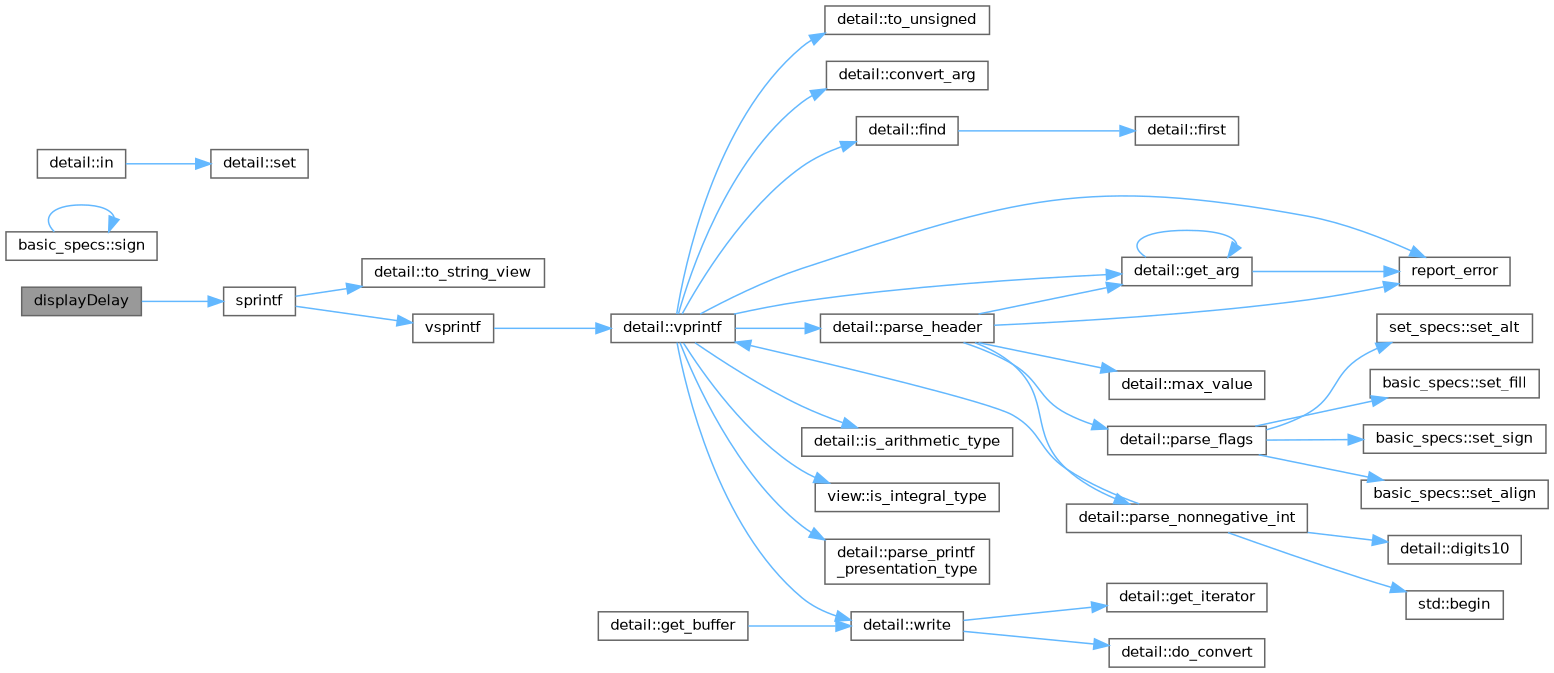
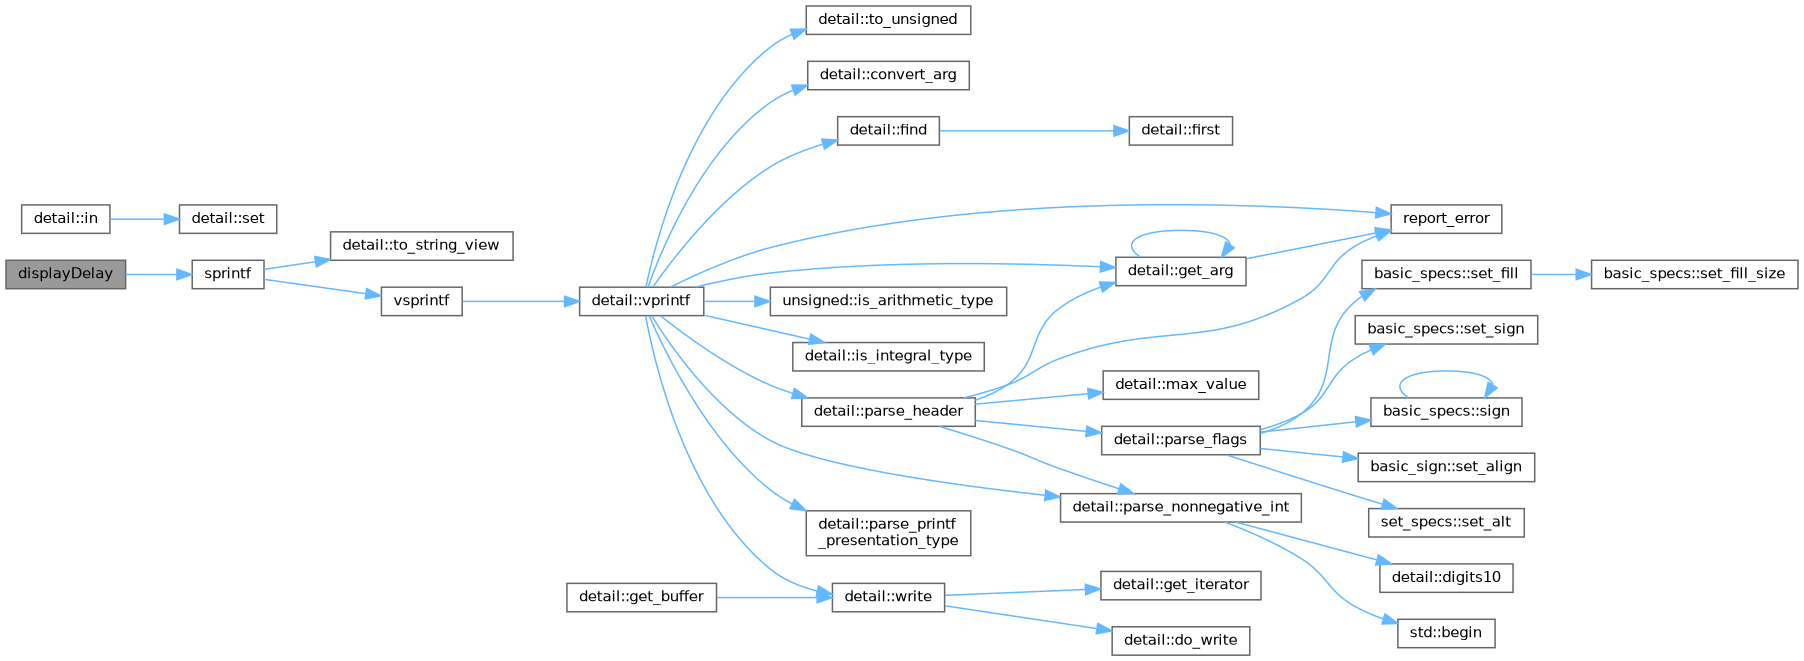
none -> (1695, 274)
(959, 397) -> (821, 459)
none -> (1308, 427)
(907, 442) -> (889, 301)
(1455, 494) -> (1446, 467)
(907, 497) -> (889, 357)
(1187, 653) -> (1181, 641)
